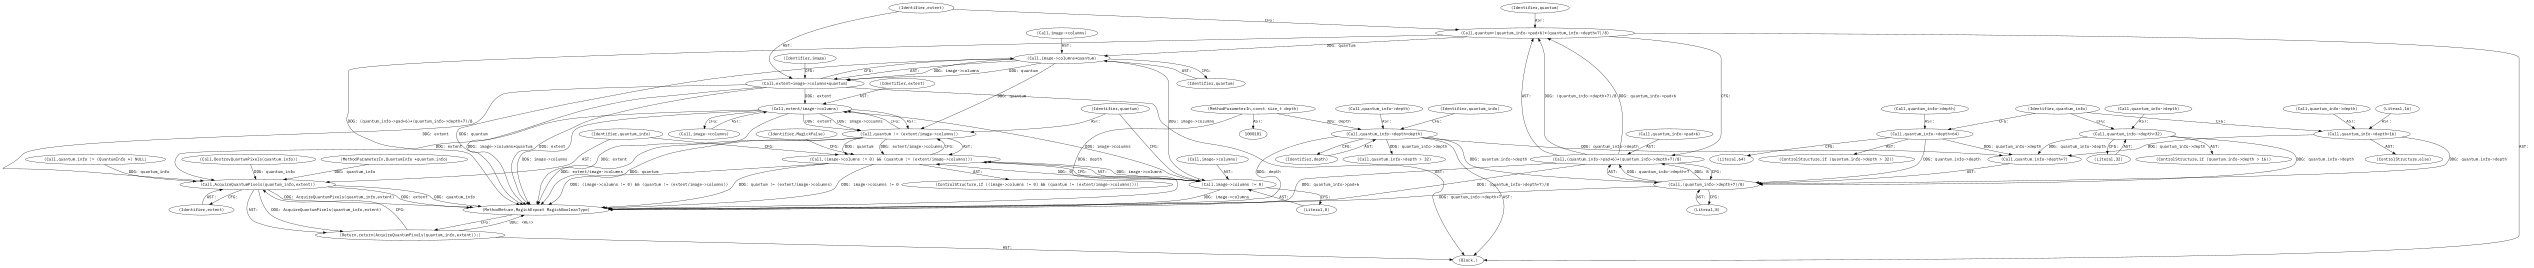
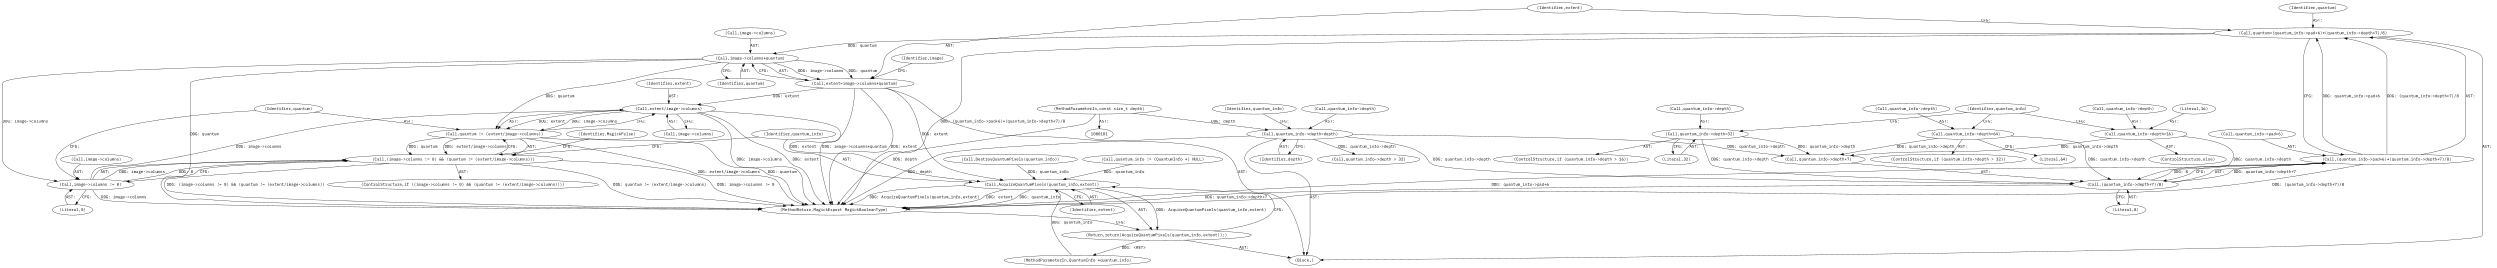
(491, 225) -> (1118, 247)
